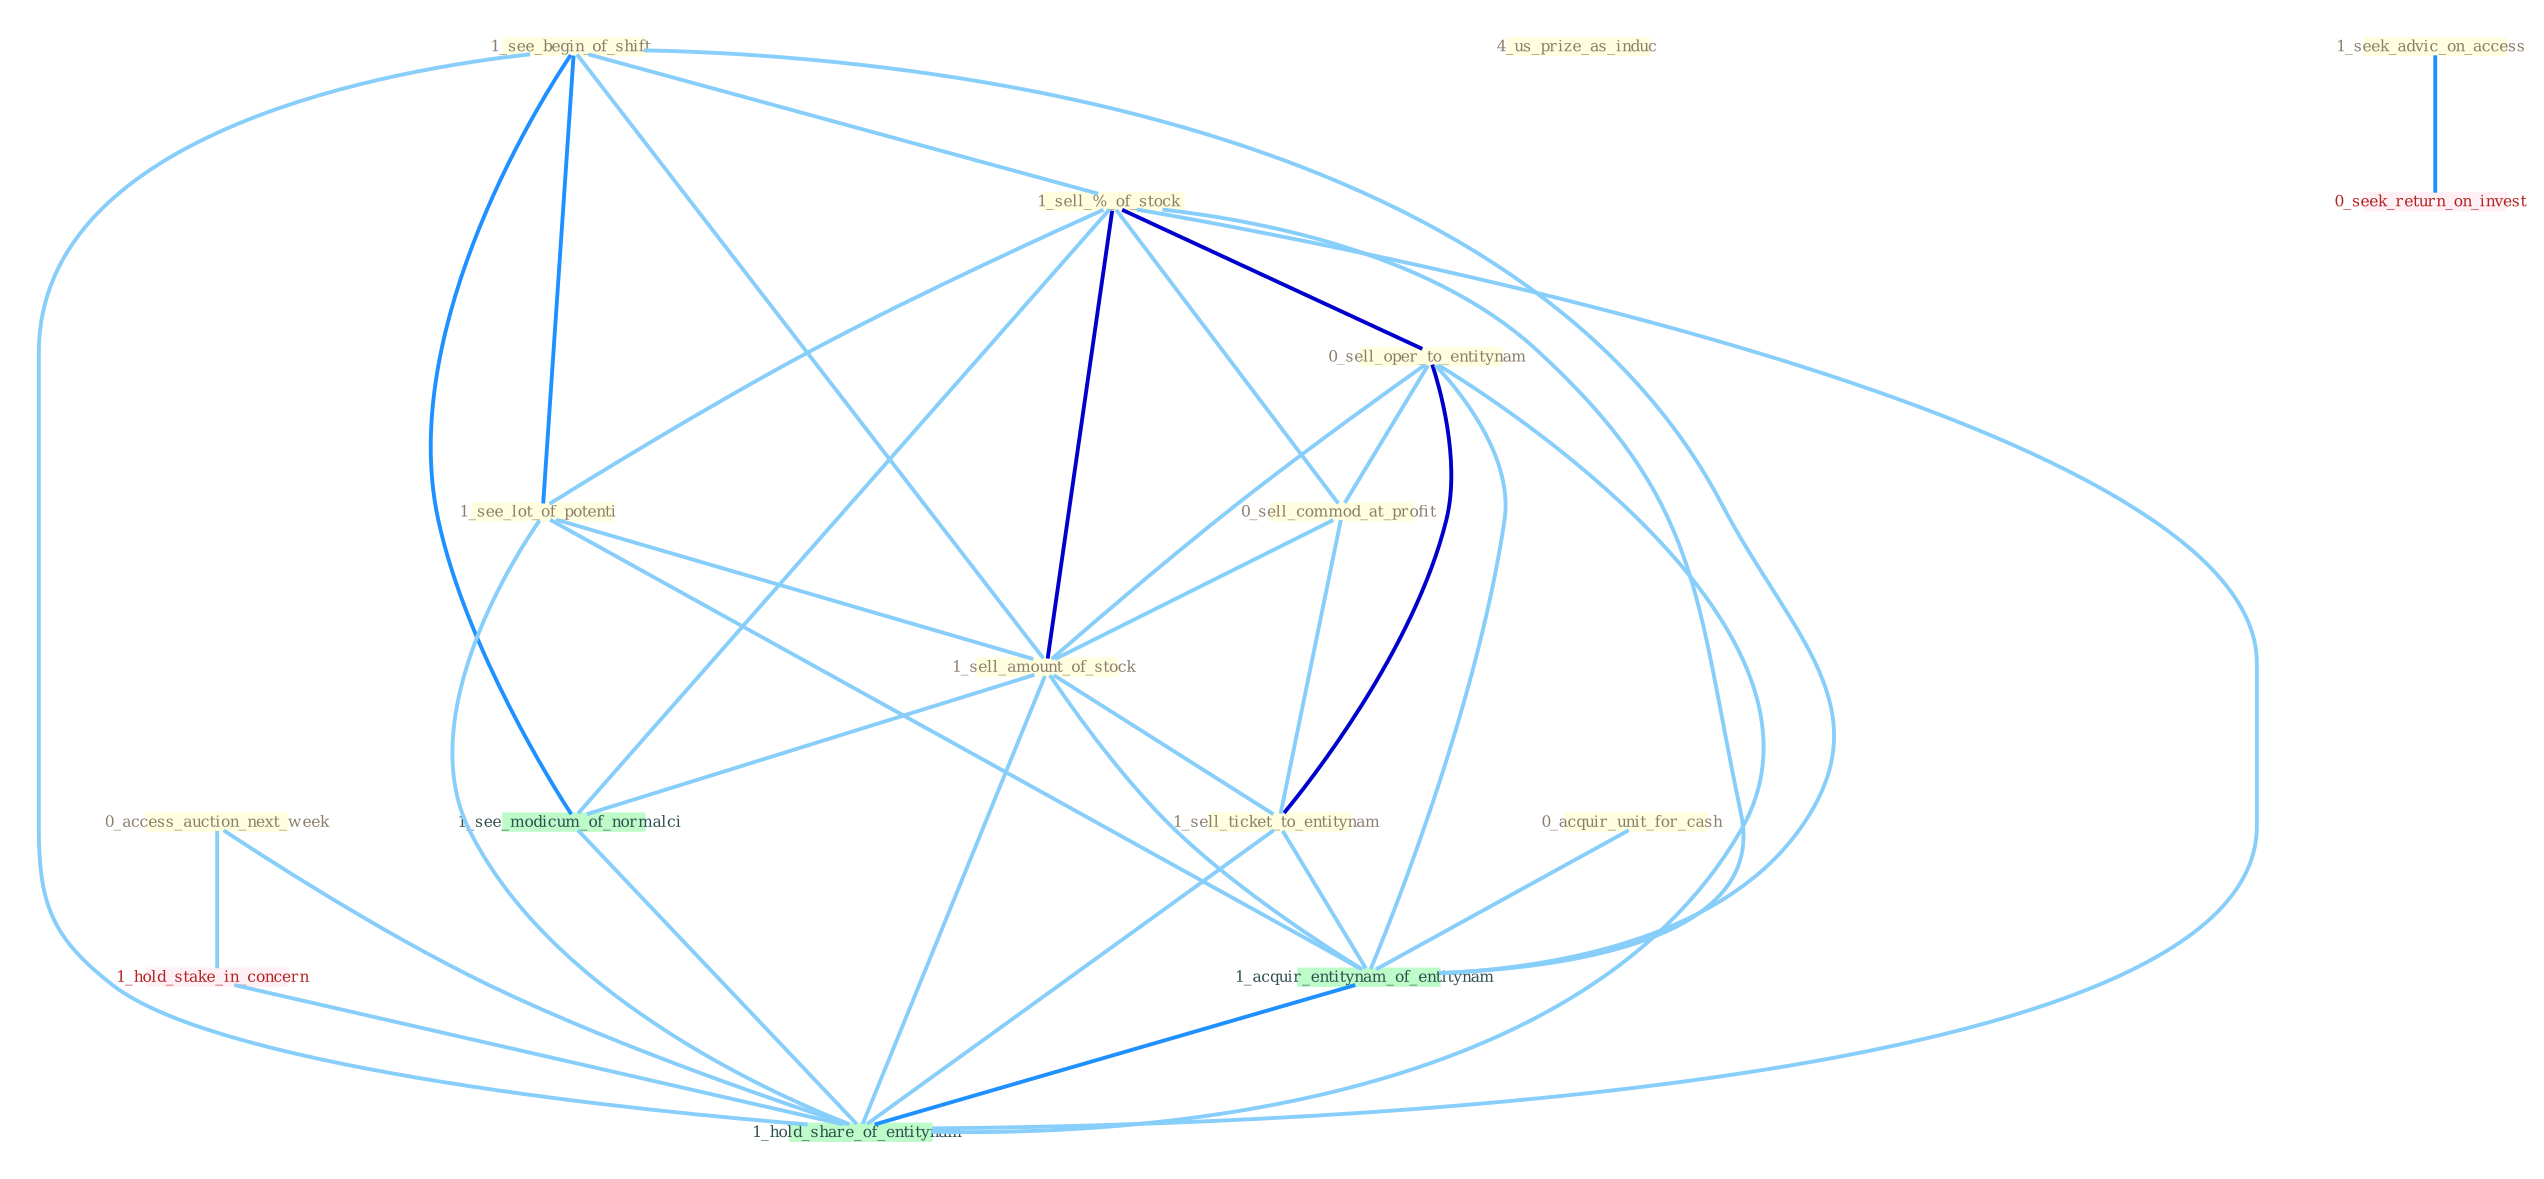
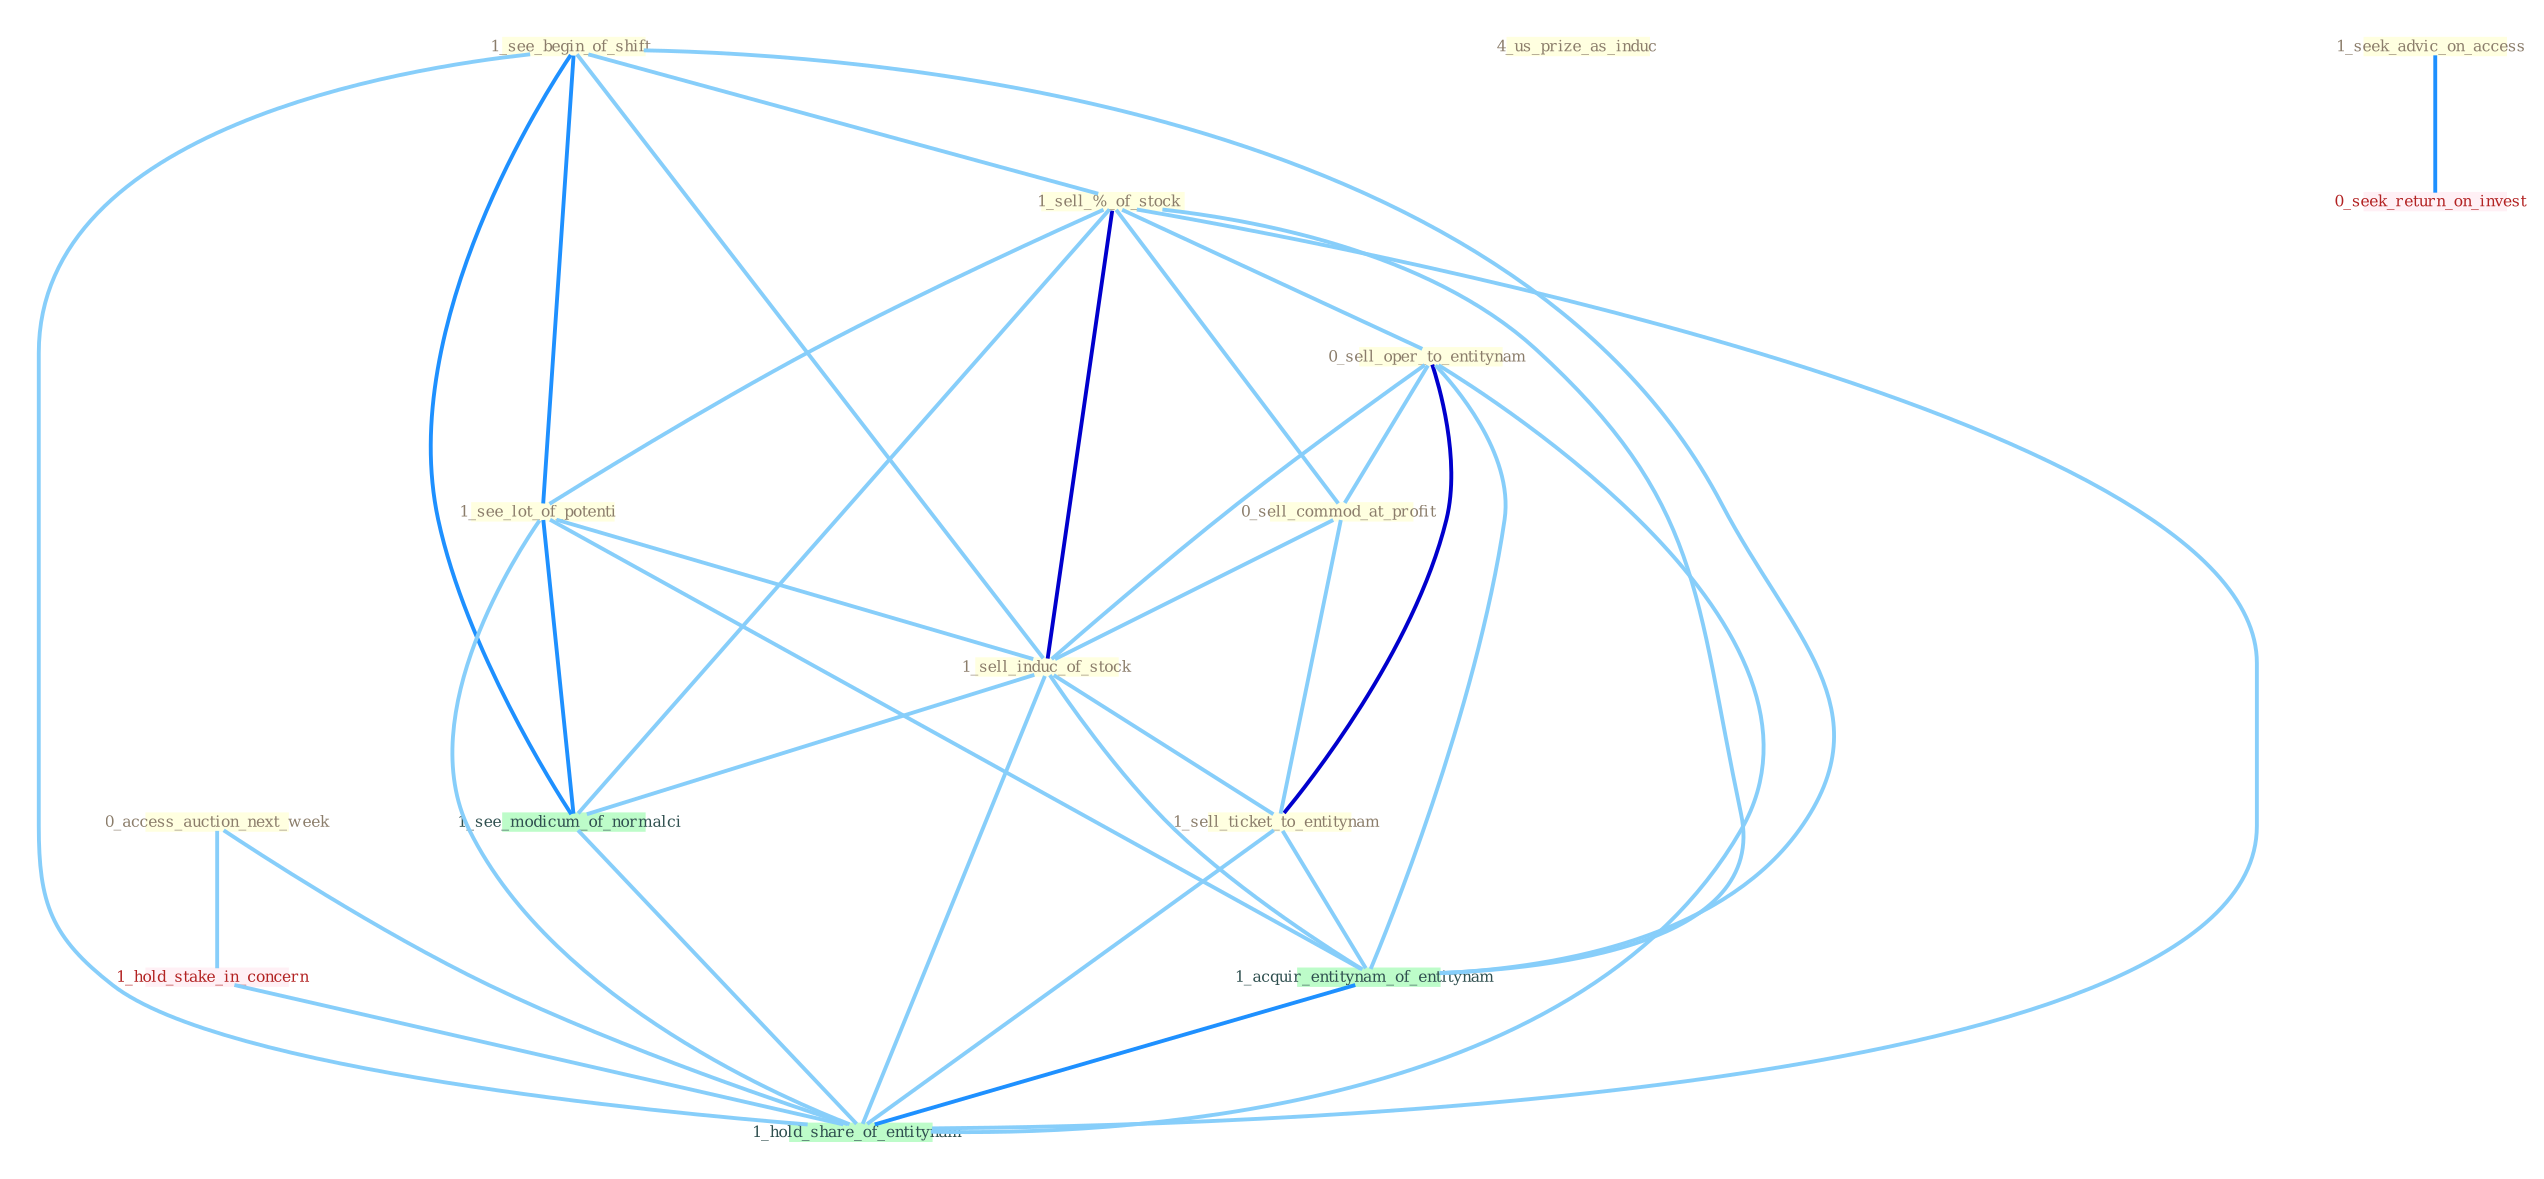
(1272, 279) -> (1272, 279)
none -> (558, 667)
(1047, 667) -> (1047, 667)
(1636, 822) -> none
